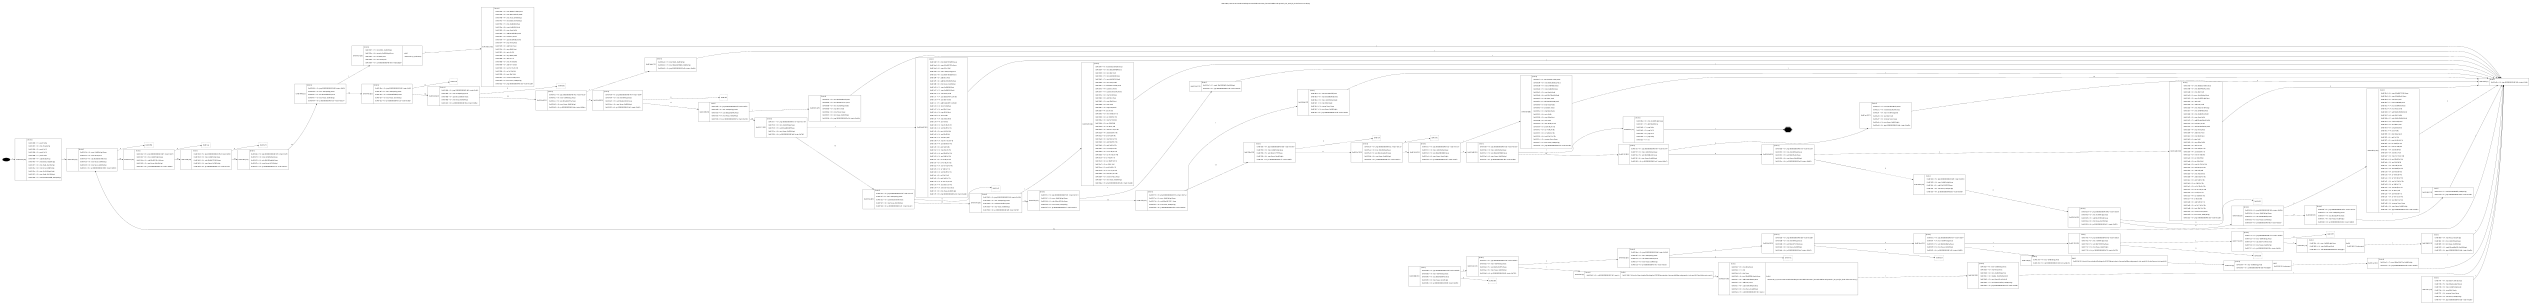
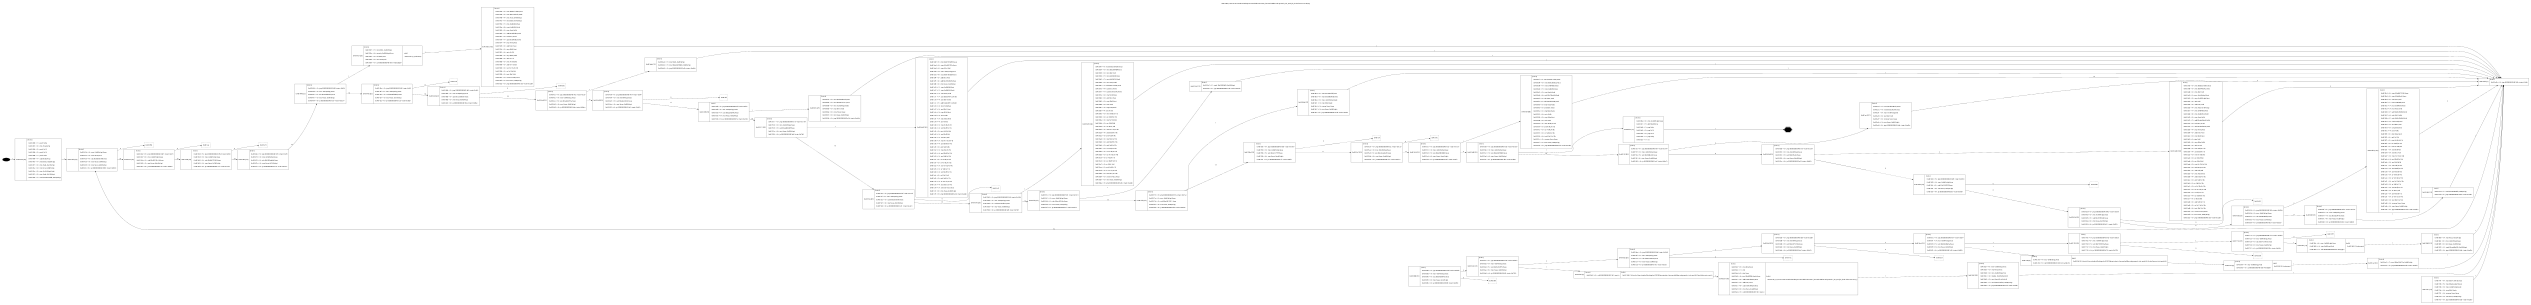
none -> (2094, 185)
